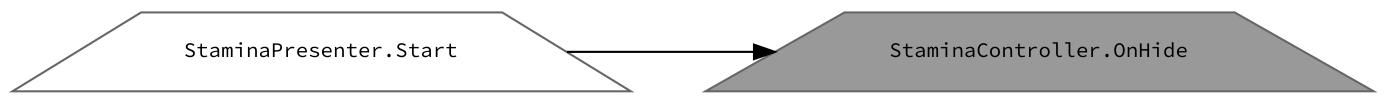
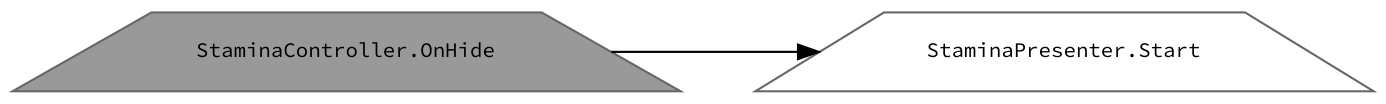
(660, 52) -> (704, 52)
